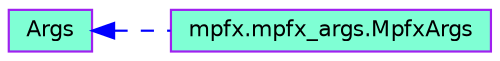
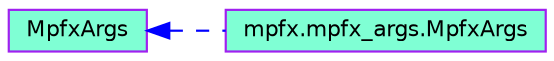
(50, 31) -> (78, 31)
